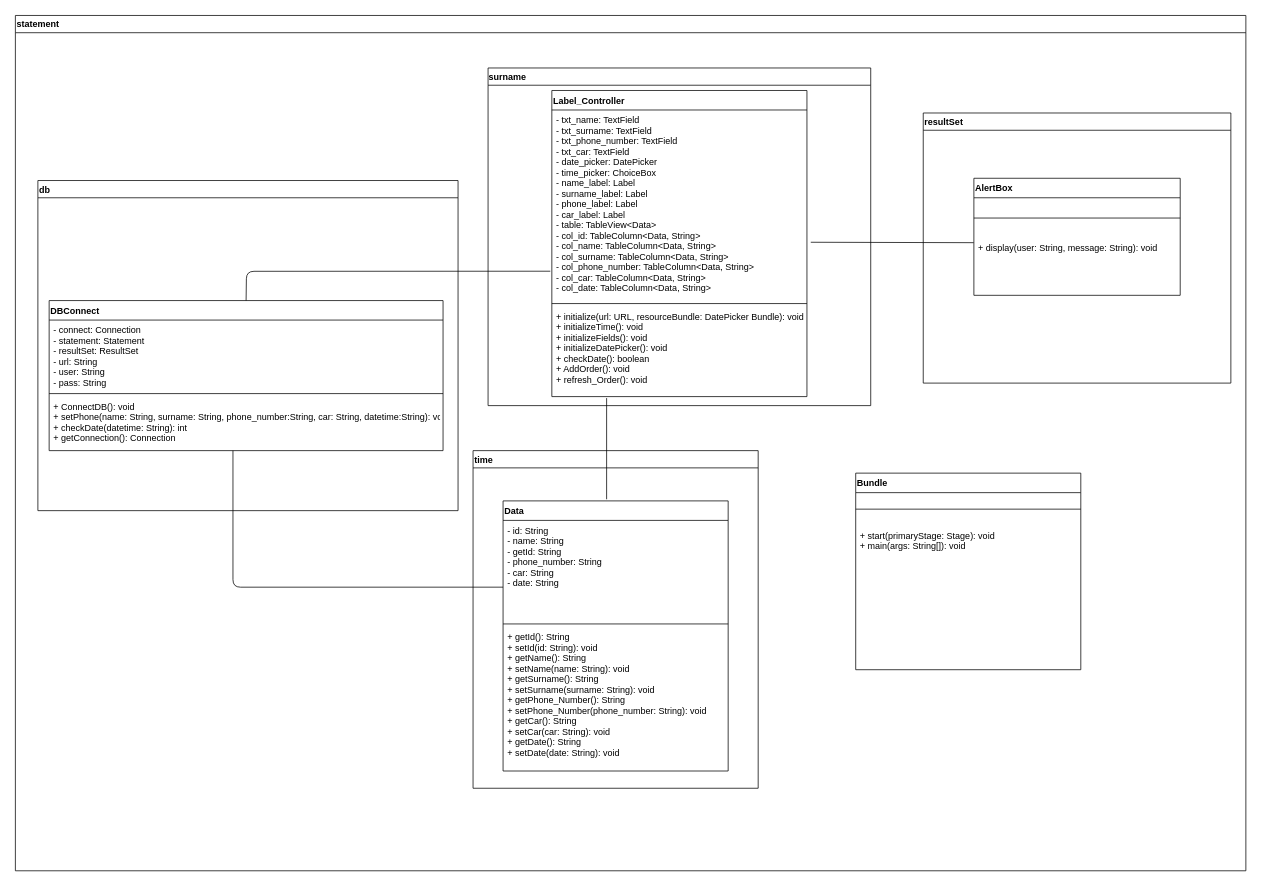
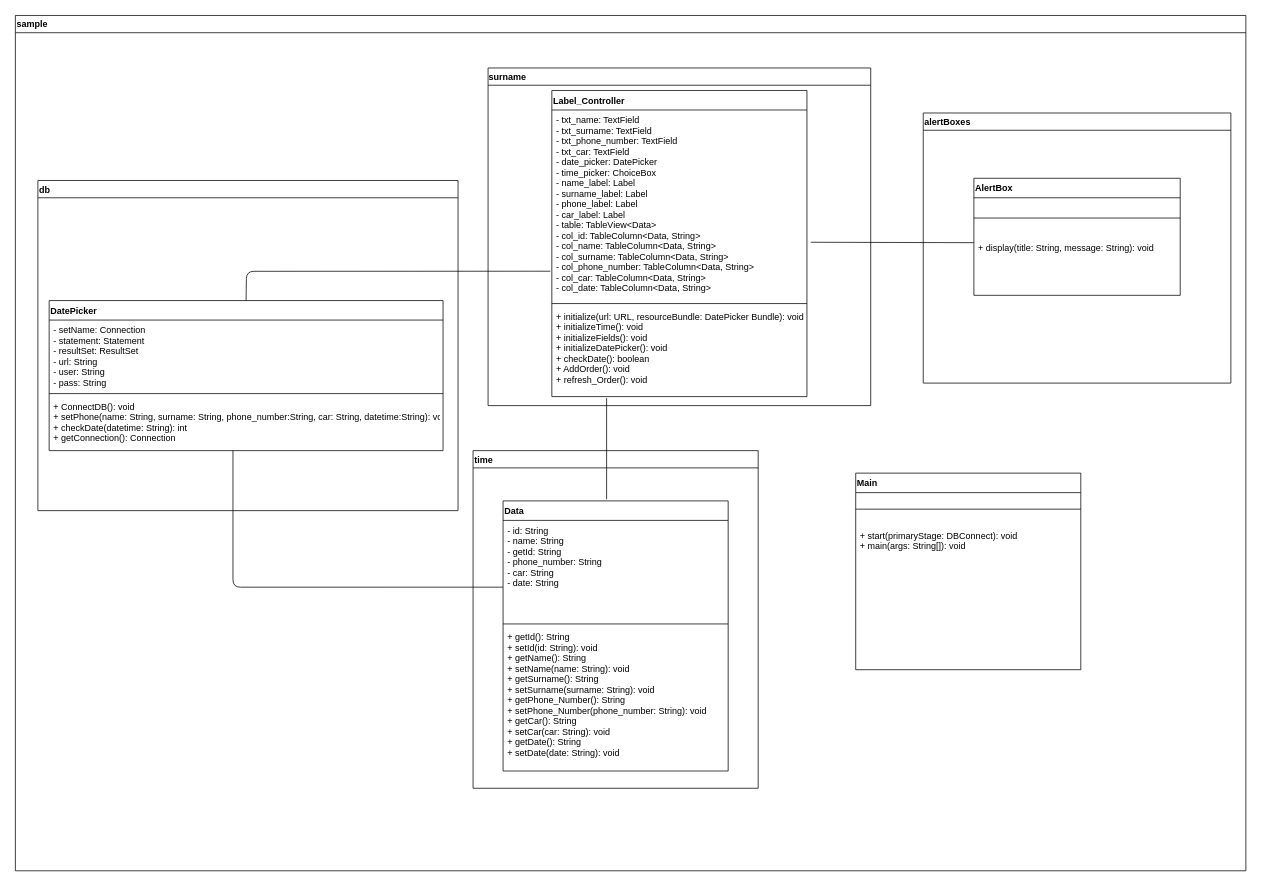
(39, 24) -> (30, 24)
(946, 122) -> (948, 122)
(1077, 248) -> (1077, 248)
(73, 311) -> (74, 311)
(101, 330) -> (101, 330)
(870, 483) -> (865, 483)
(937, 536) -> (947, 536)
